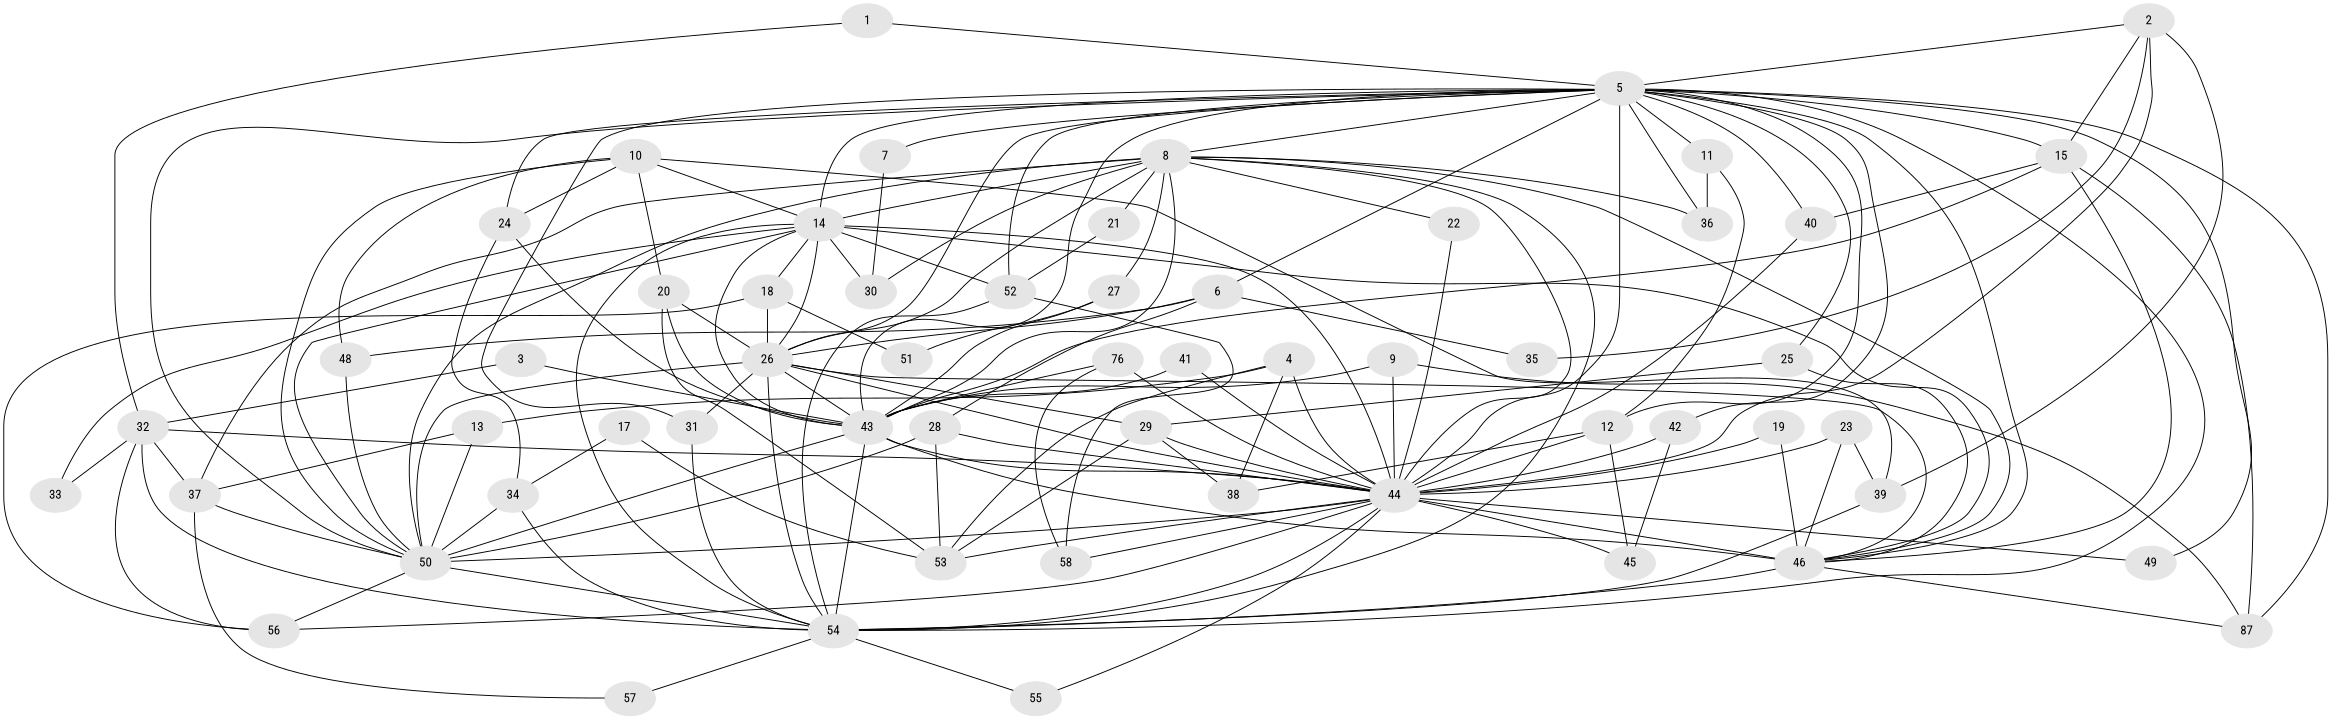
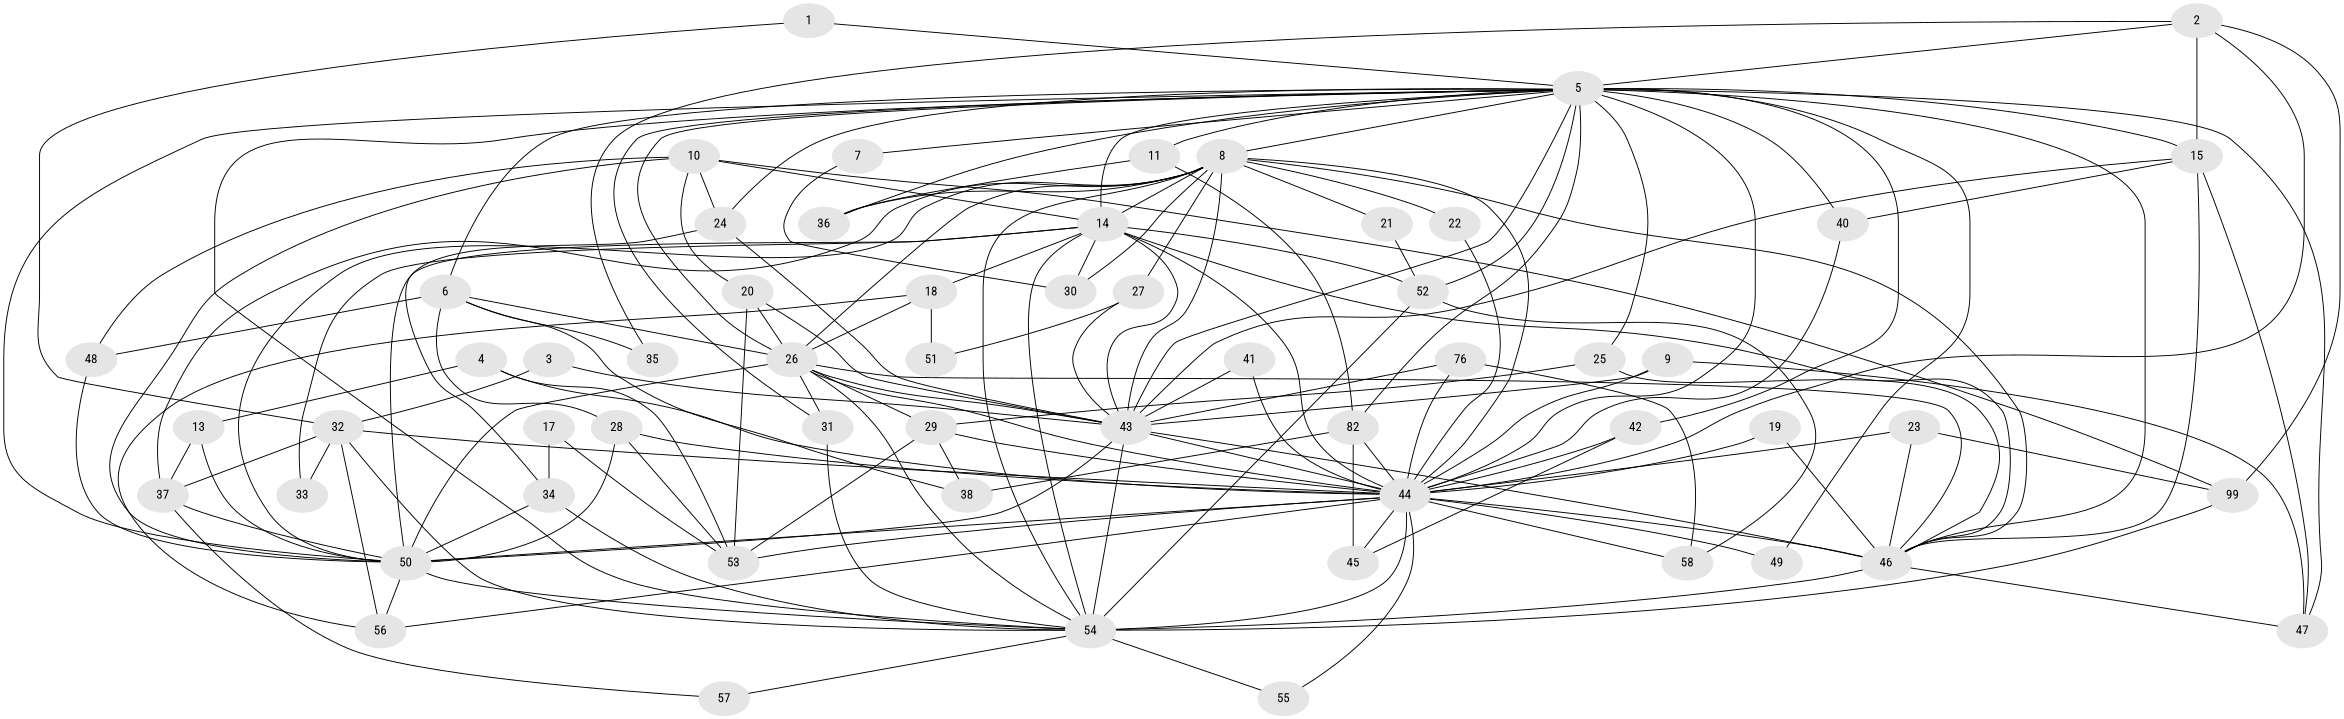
(806, 296) -> none
(1261, 428) -> (659, 400)
(1607, 428) -> (1353, 428)
(1881, 495) -> (2233, 495)
(2247, 631) -> (2302, 631)
